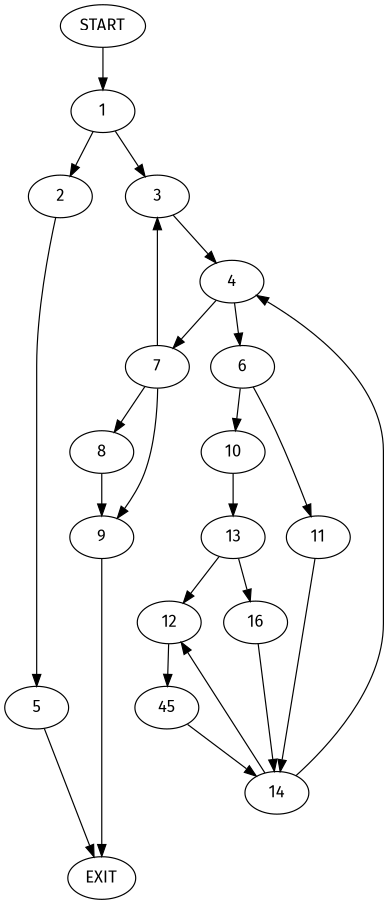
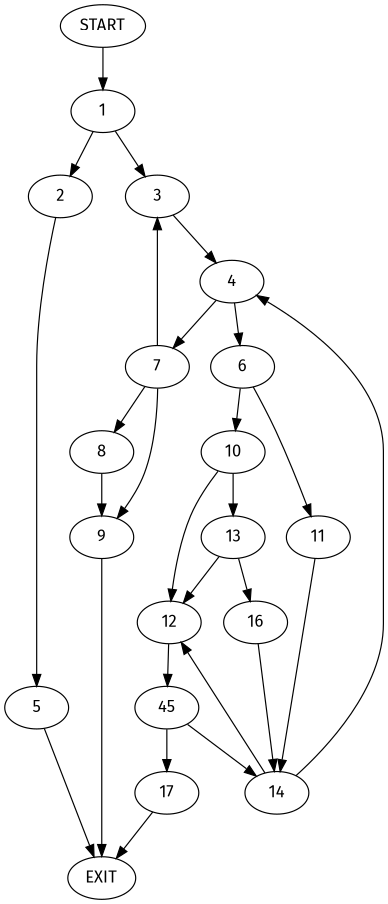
none -> (186, 527)
none -> (167, 793)
